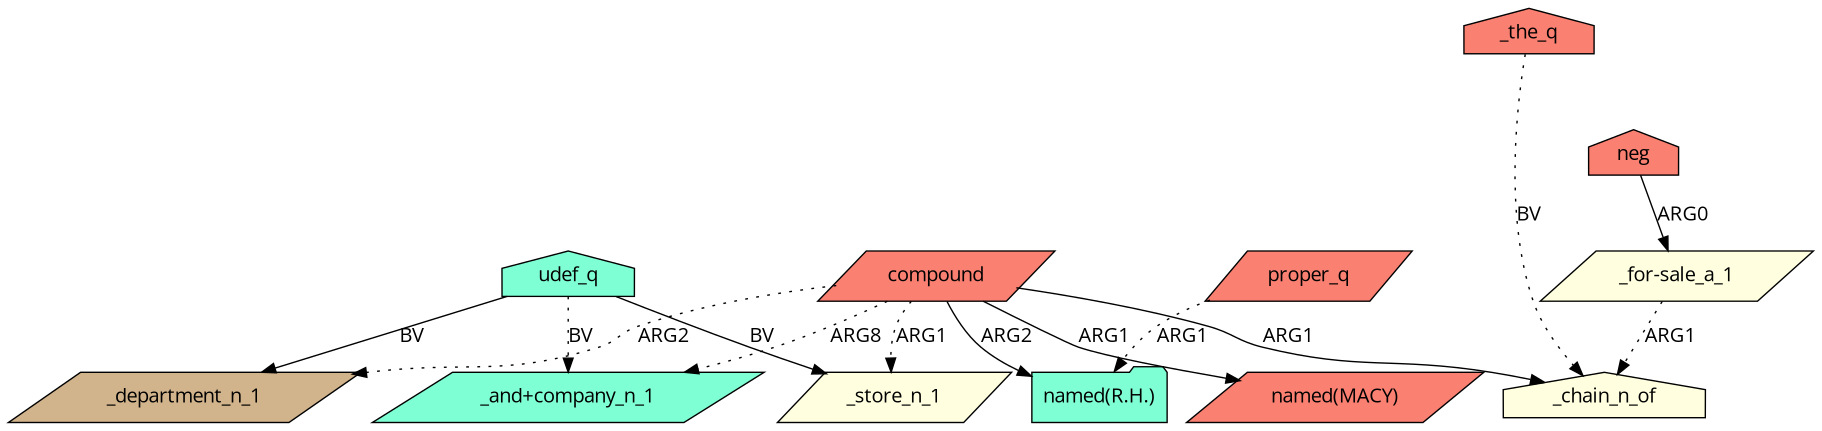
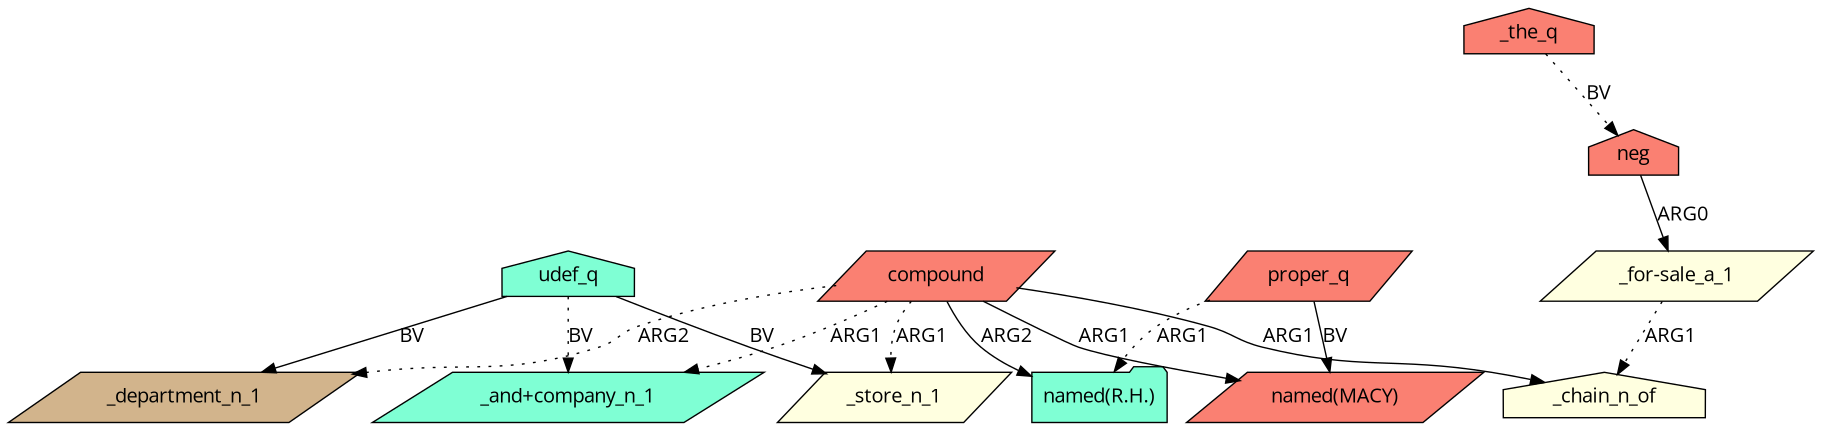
(1517, 216) -> (1577, 89)
none -> (1320, 330)
(856, 337) -> (856, 337)
